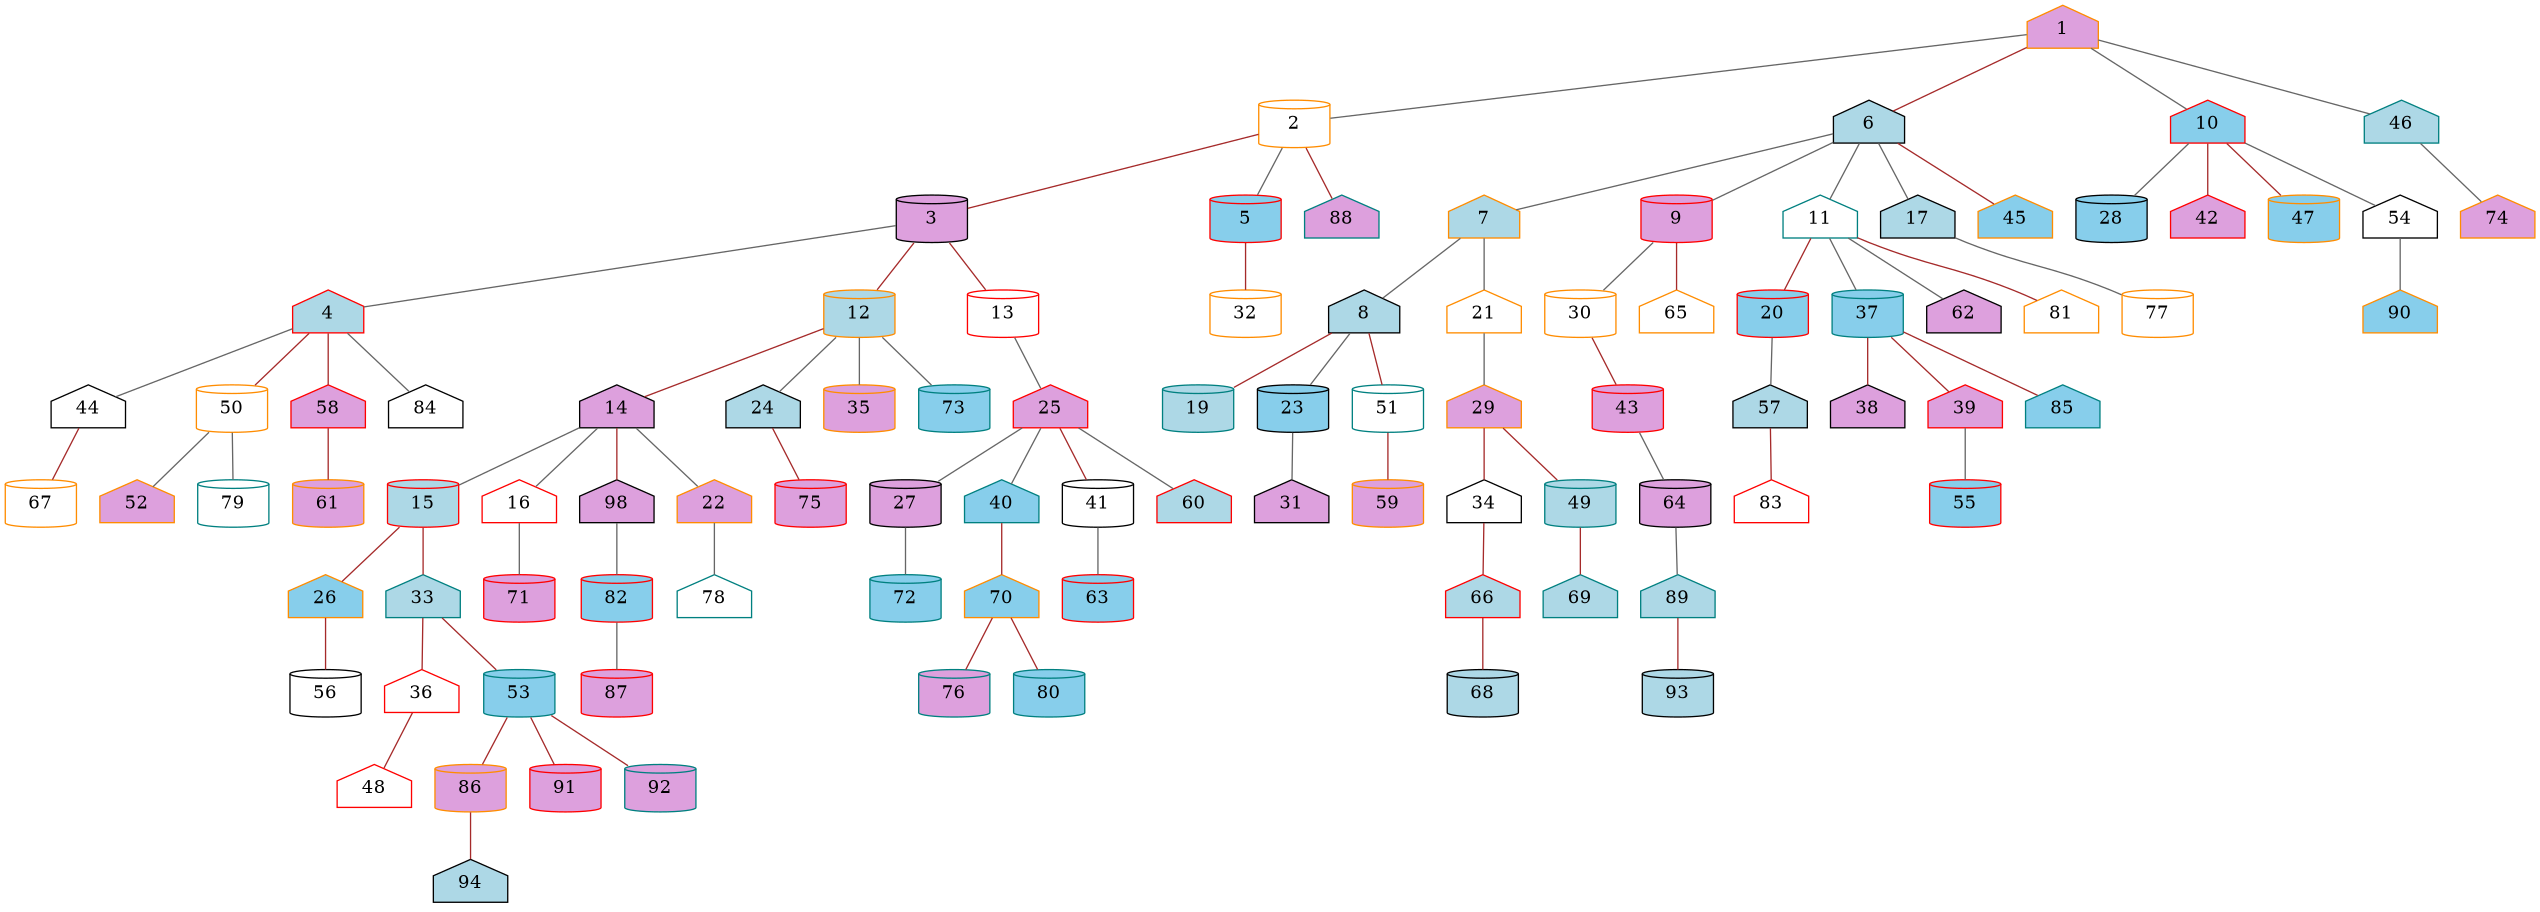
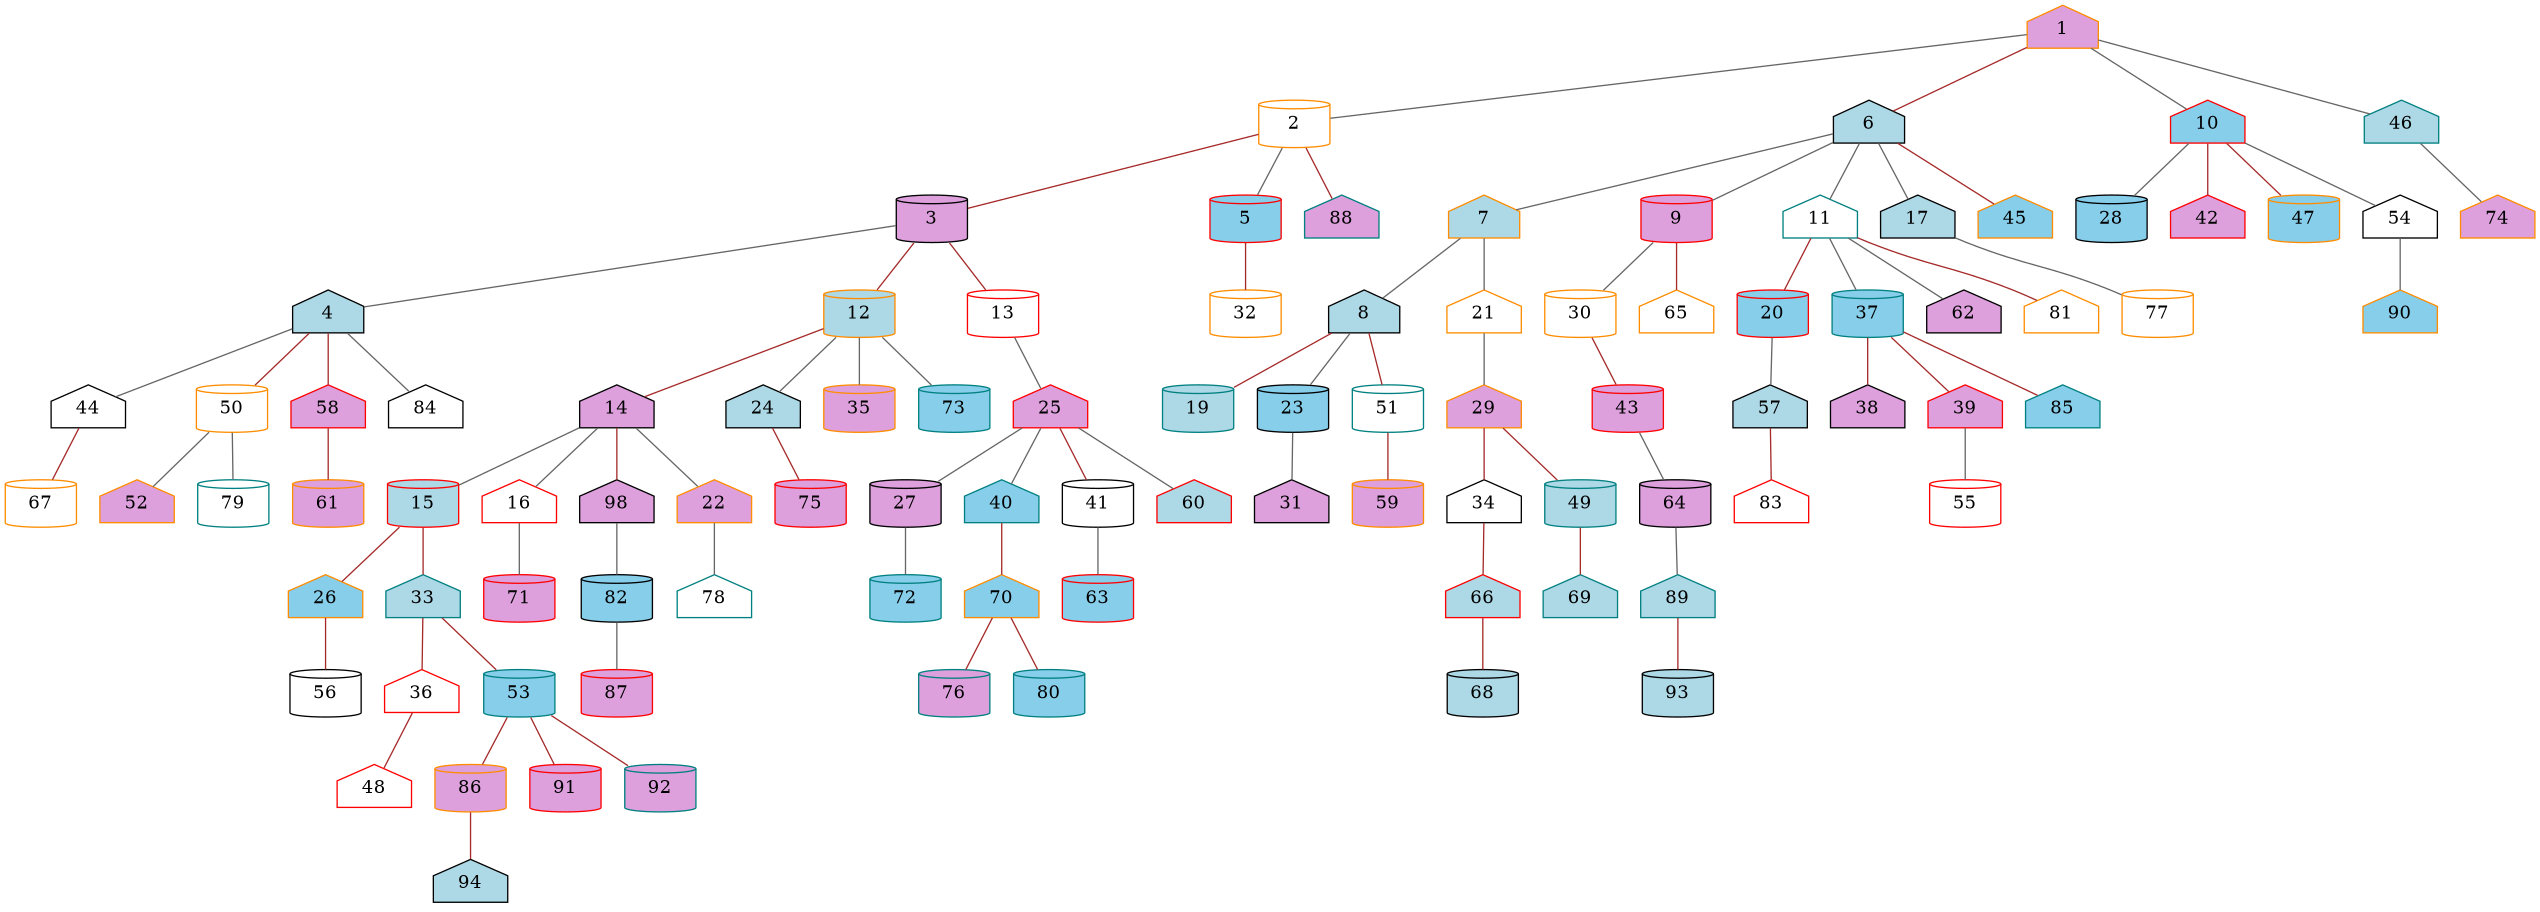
(328, 314) -> (328, 314)
(1965, 503) -> (1965, 503)
(617, 598) -> (617, 598)
